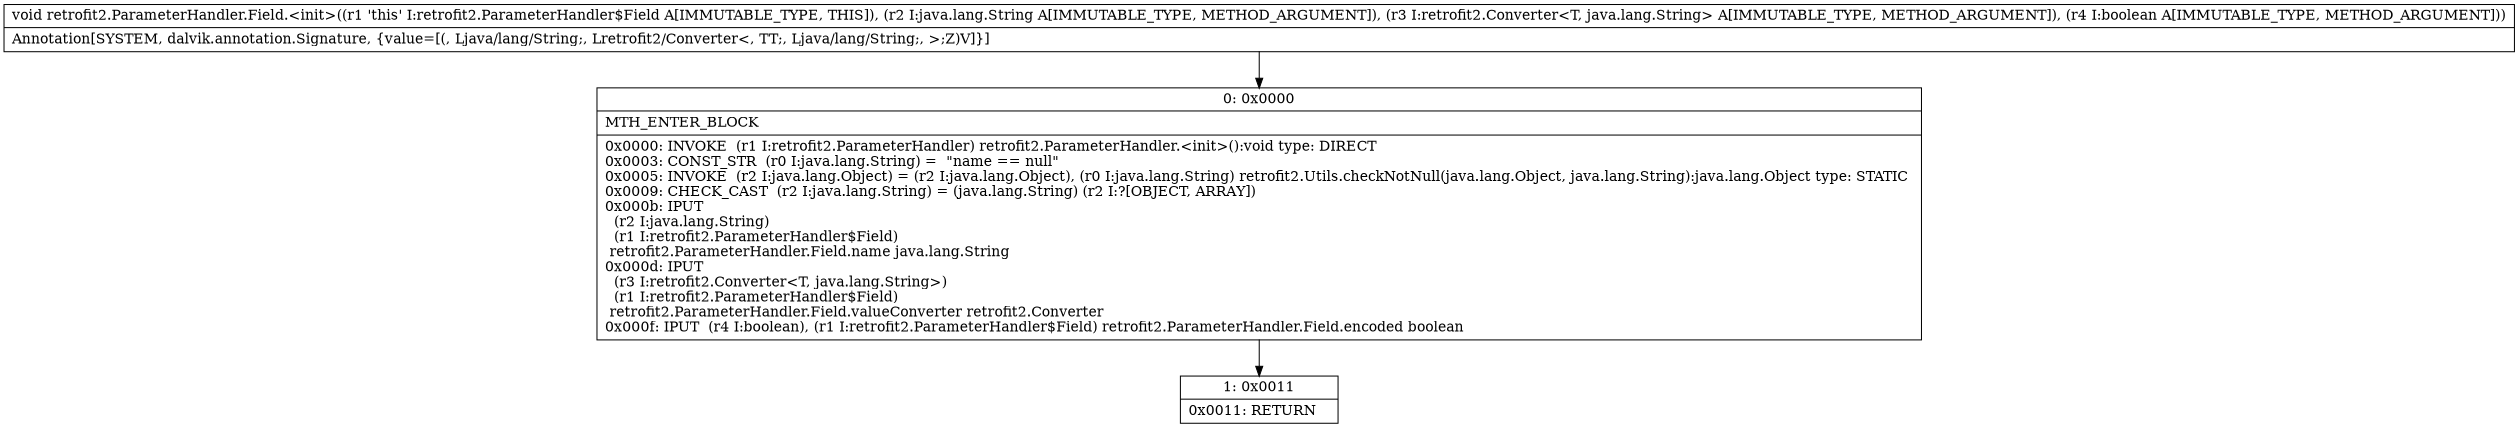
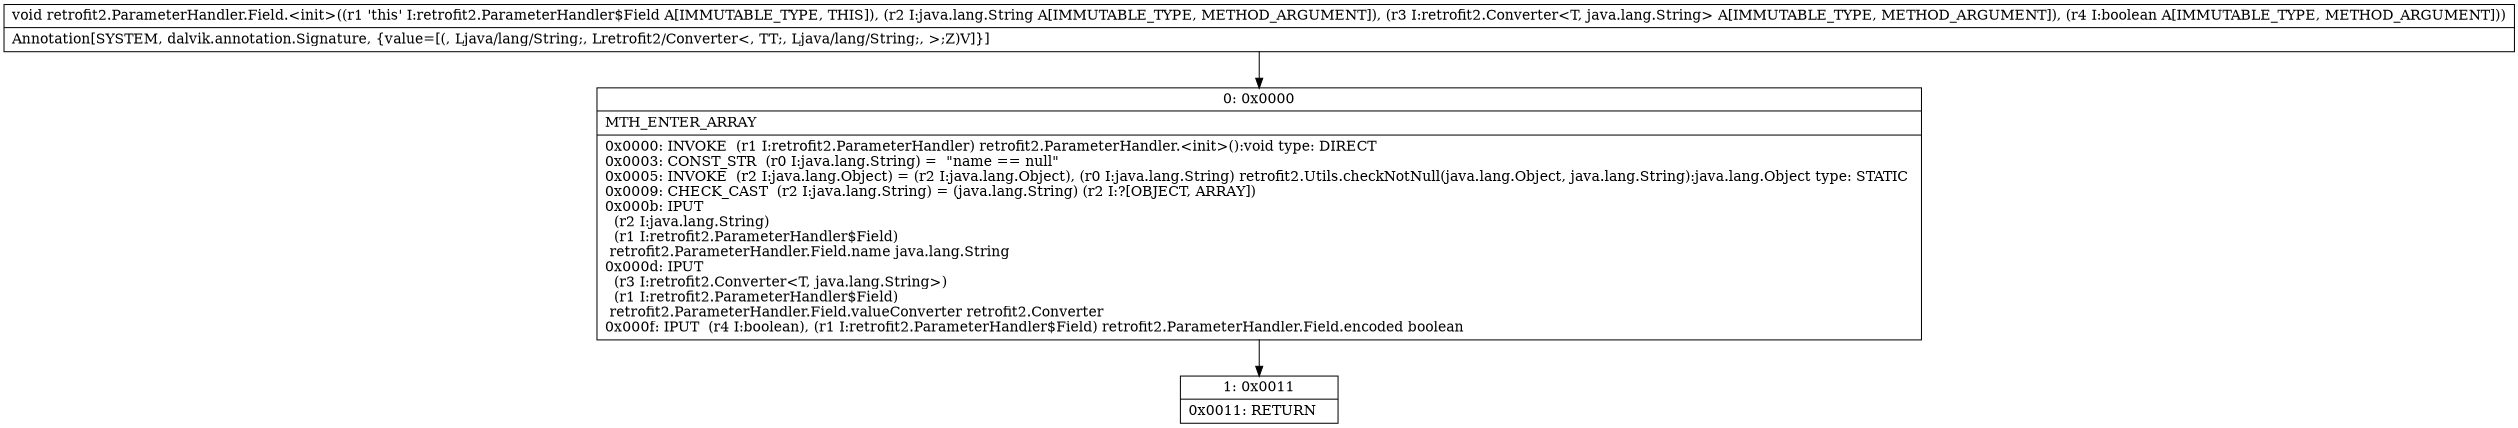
(682, 123) -> (681, 123)
